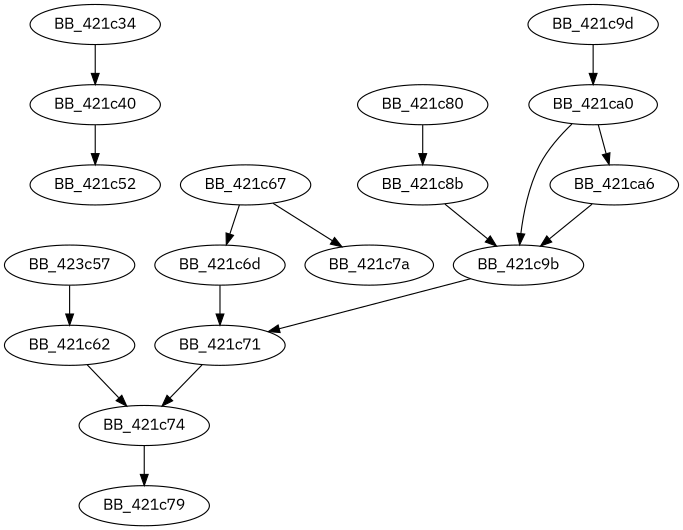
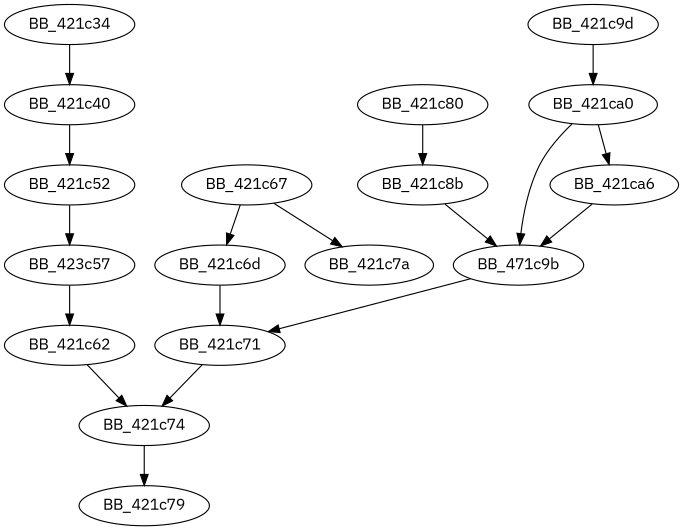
none -> (70, 220)
(519, 265) -> (519, 265)
